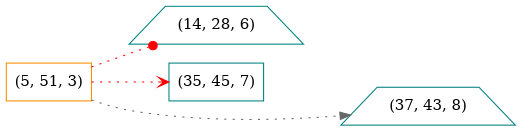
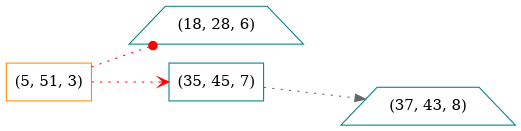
(216, 25) -> (216, 25)
(215, 119) -> (309, 93)
